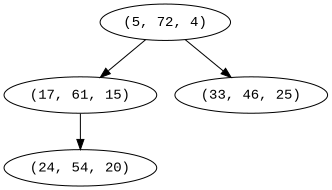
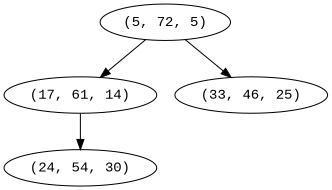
(165, 22) -> (165, 22)
(80, 95) -> (80, 95)
(80, 168) -> (80, 168)
